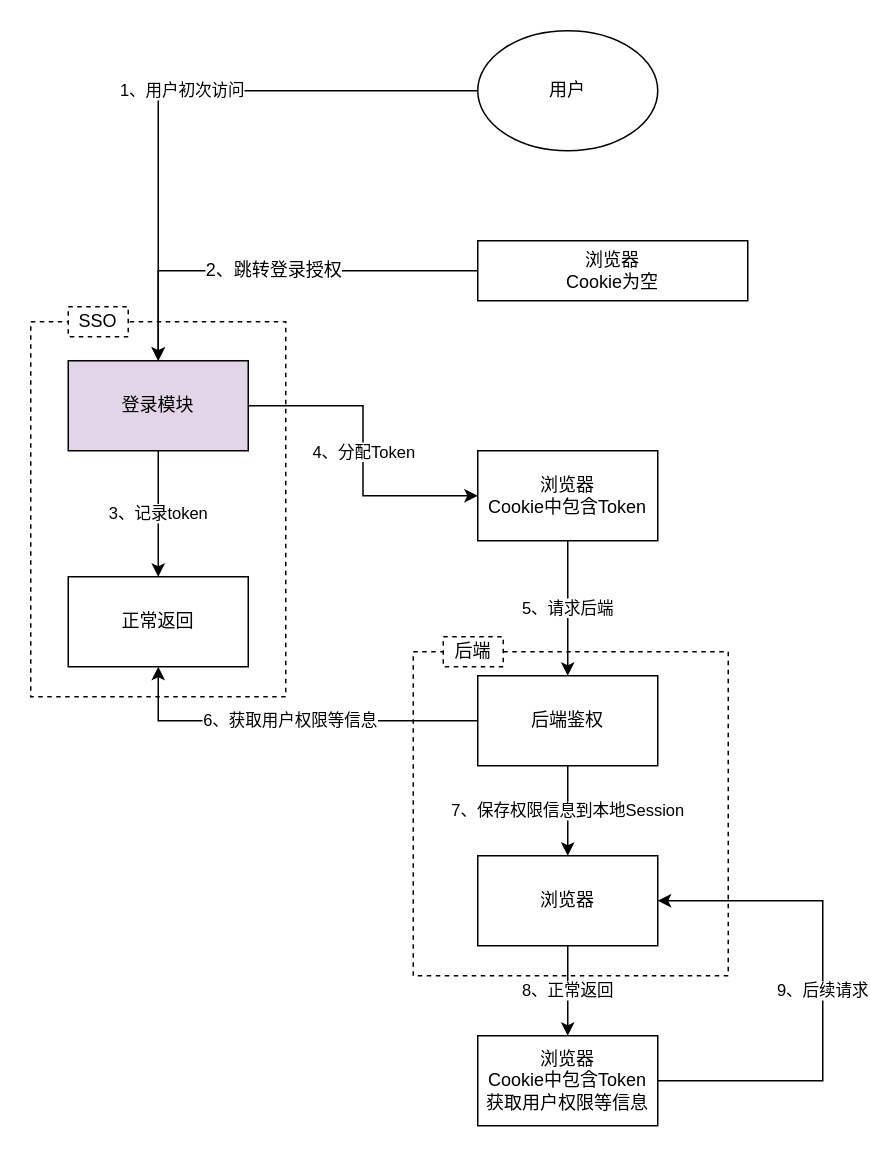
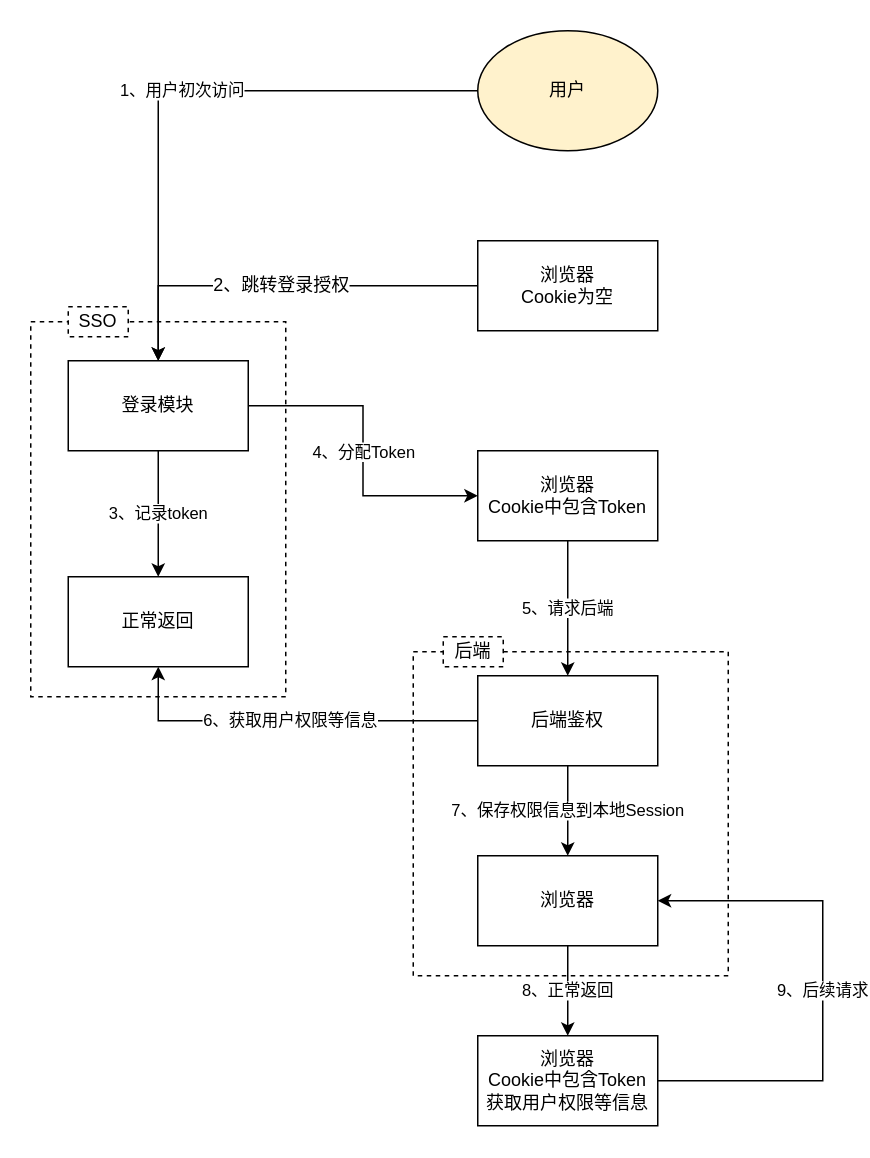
(568, 91) -> (568, 91)
(613, 271) -> (568, 286)
(158, 406) -> (158, 406)
